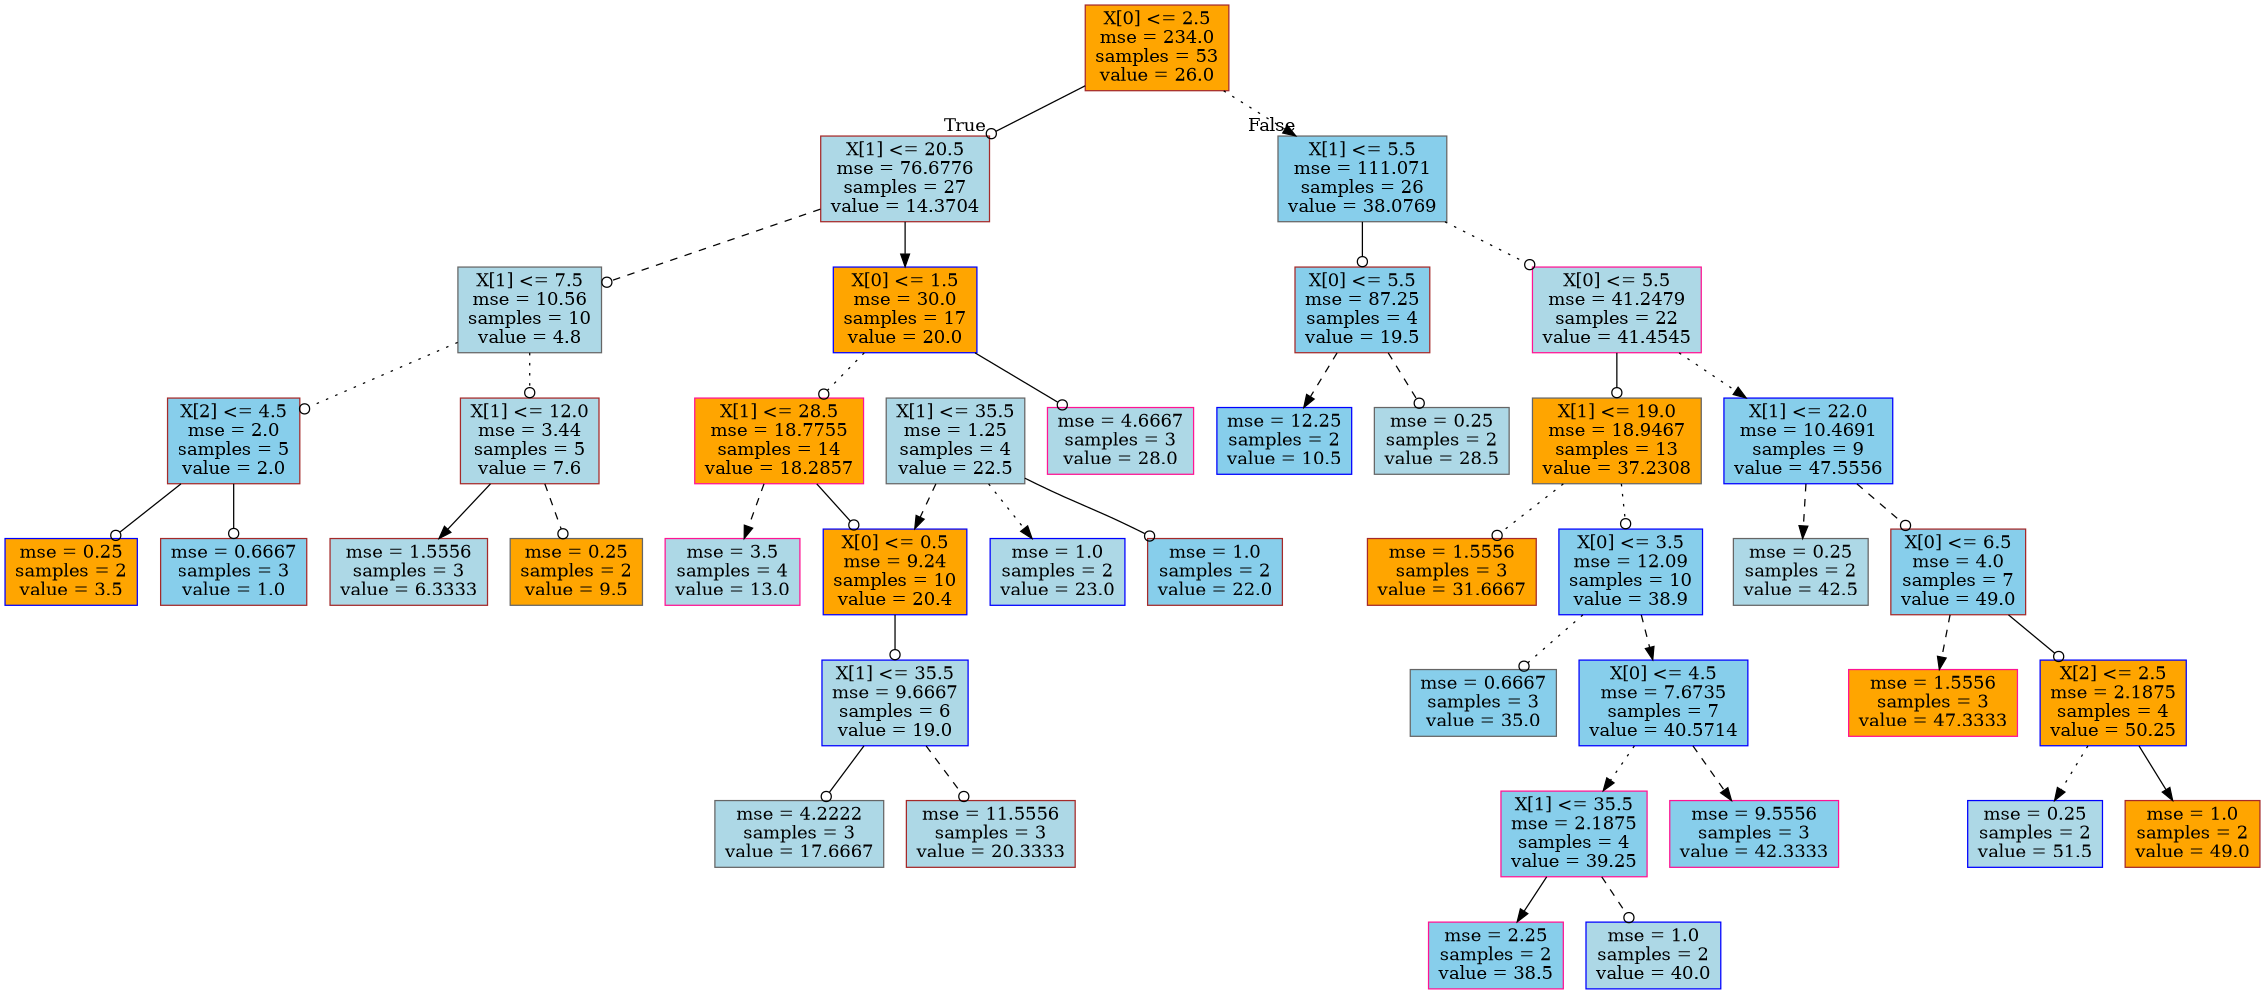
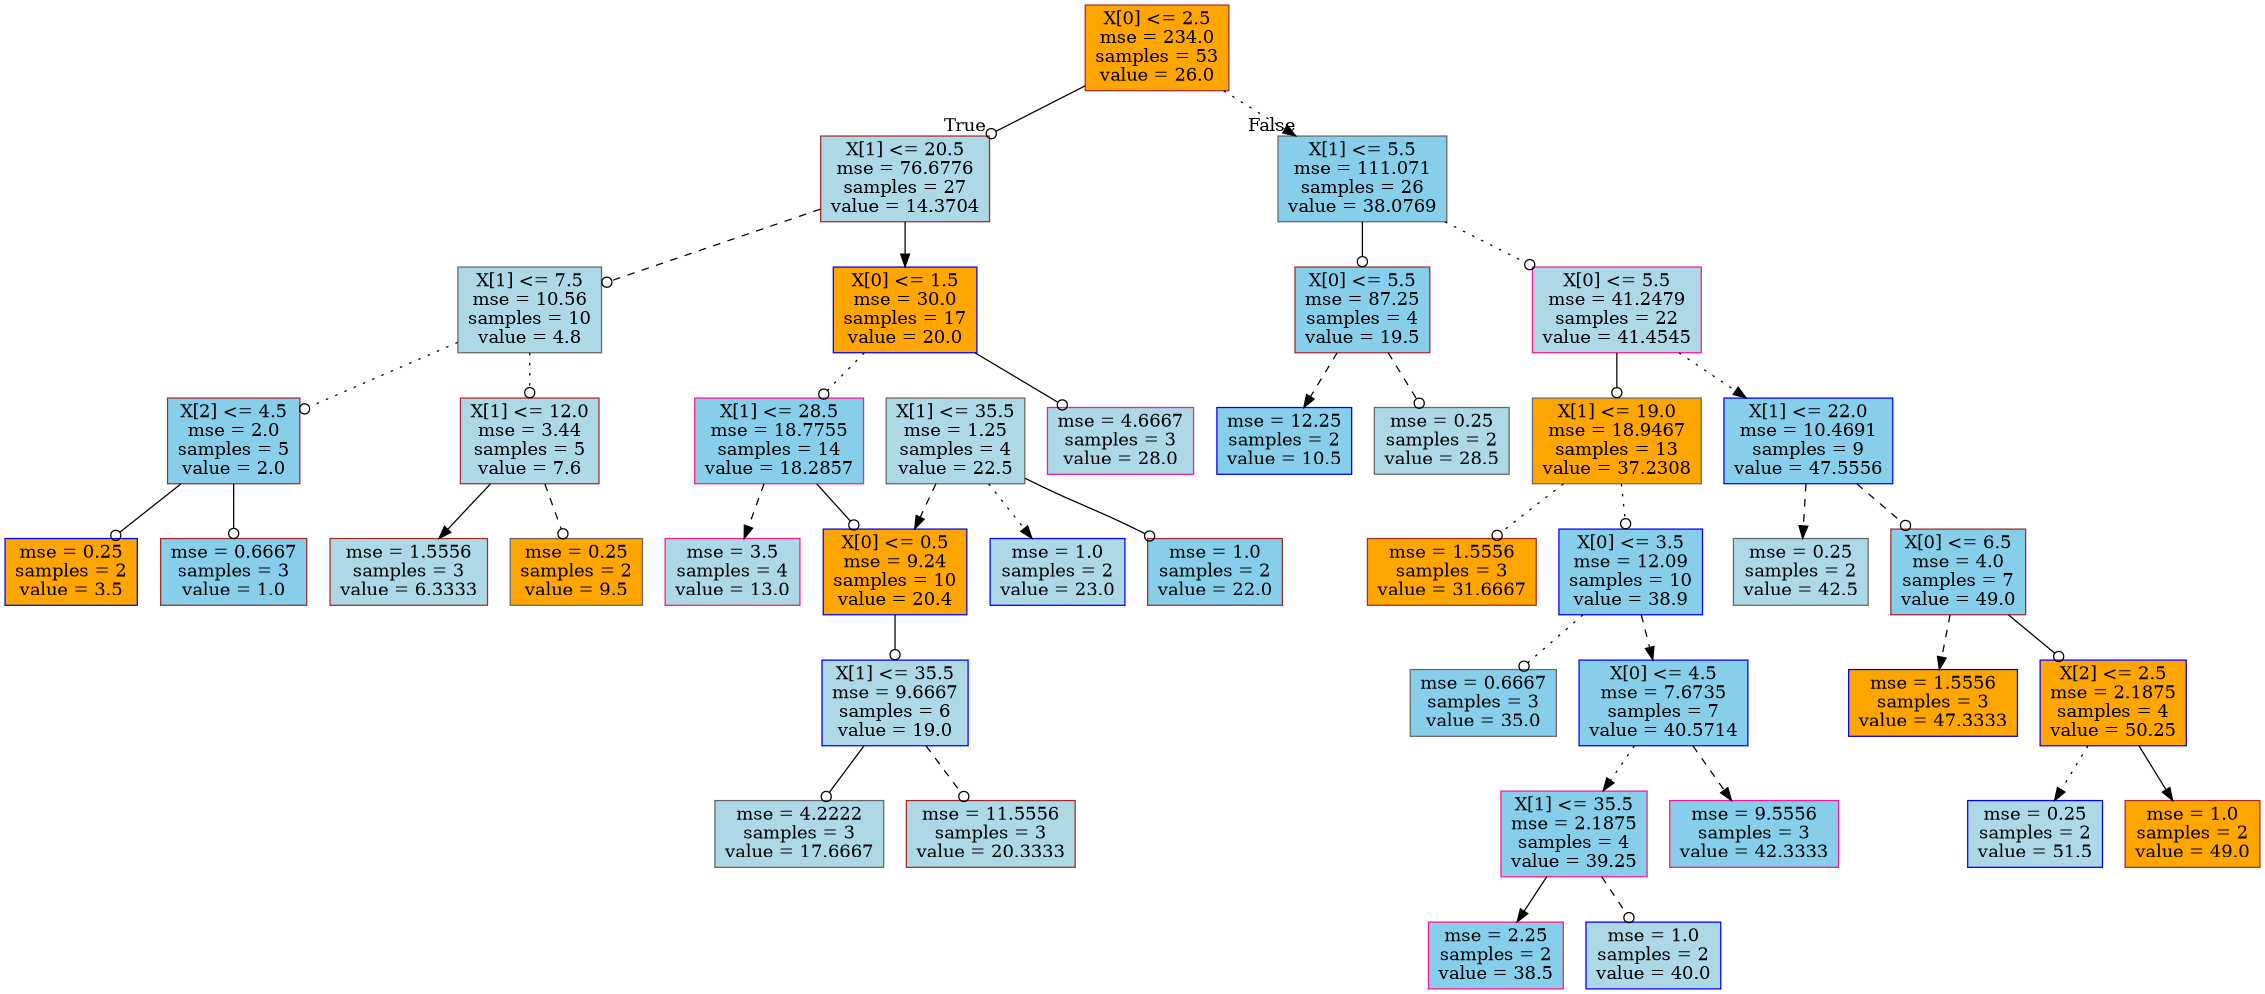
(779, 441) -> (779, 441)
(1933, 703) -> (1933, 703)
